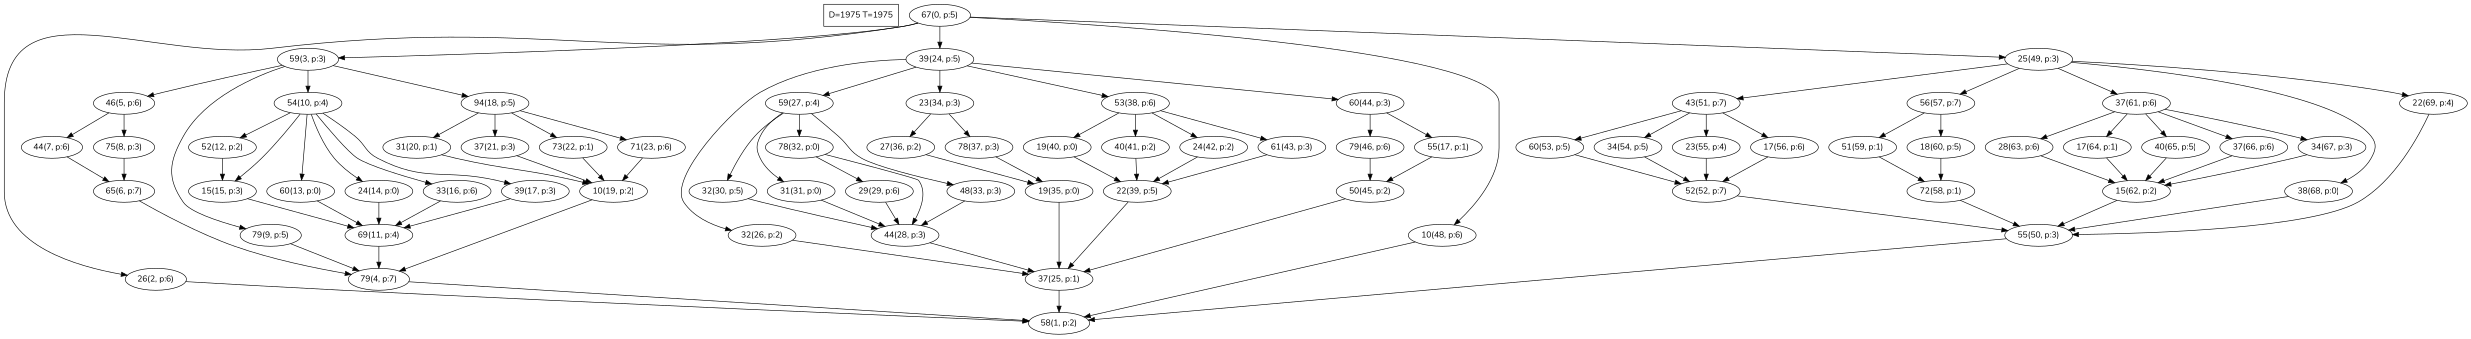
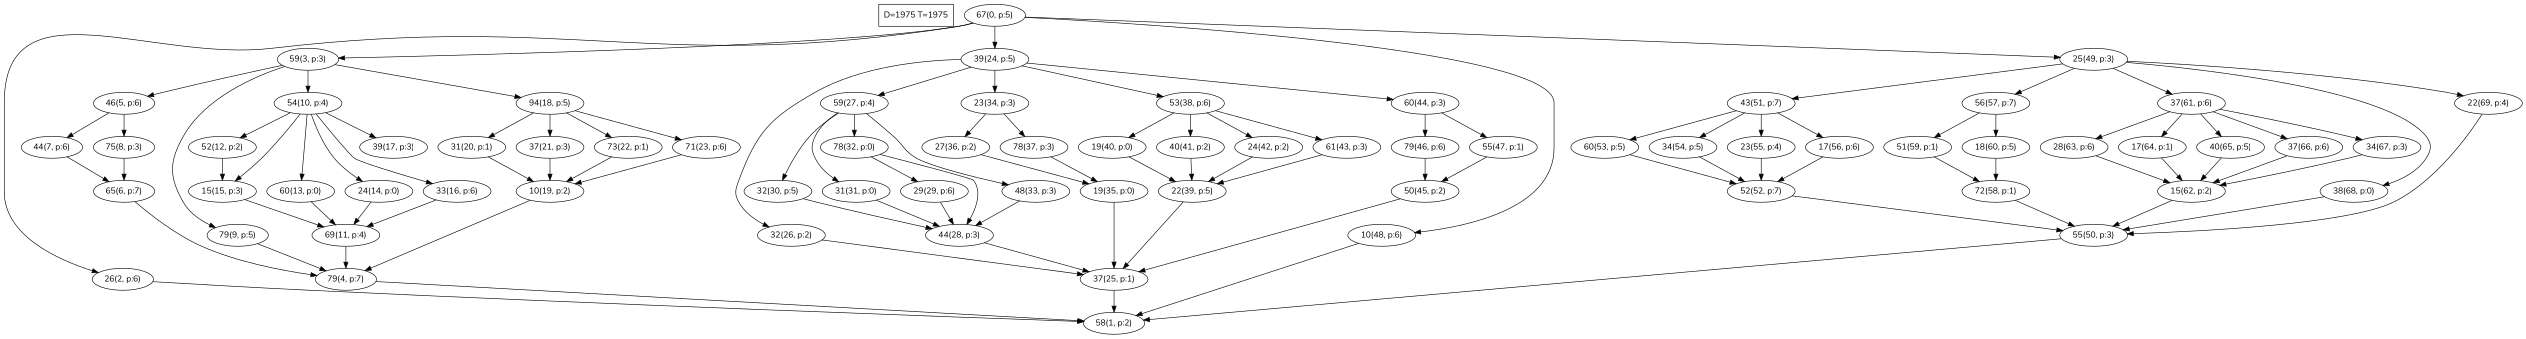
(1448, 147) -> (1503, 147)
(460, 212) -> none
